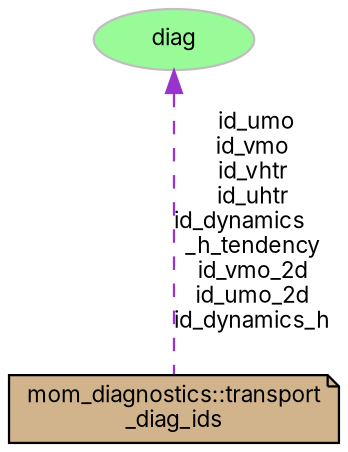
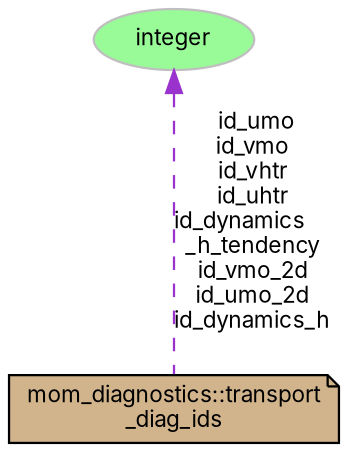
(174, 40) -> (174, 40)
